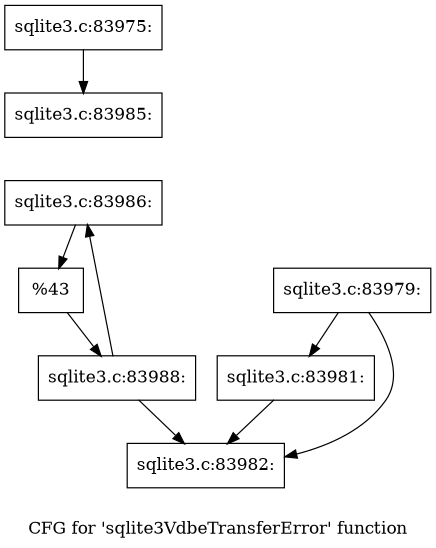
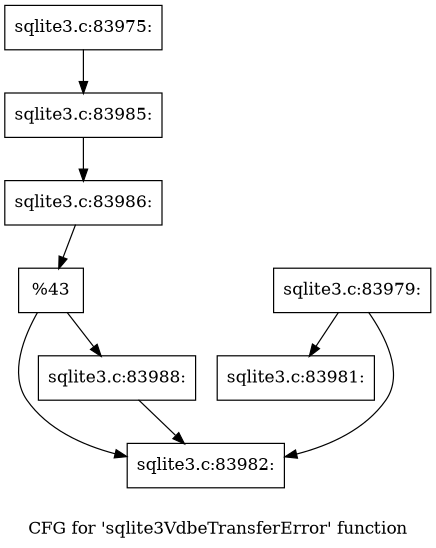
(101, 296) -> (83, 153)
(255, 418) -> (31, 405)
